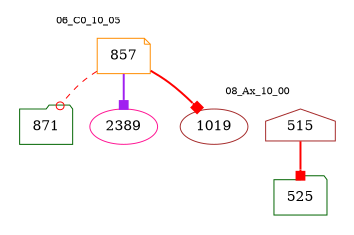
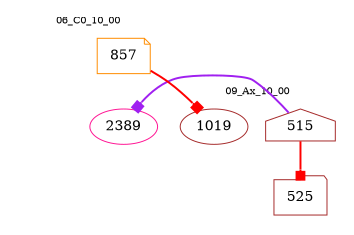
(88, 21) -> (88, 21)
(124, 87) -> (218, 75)
(258, 92) -> (258, 92)
(46, 127) -> none
(300, 197) -> (300, 197)
